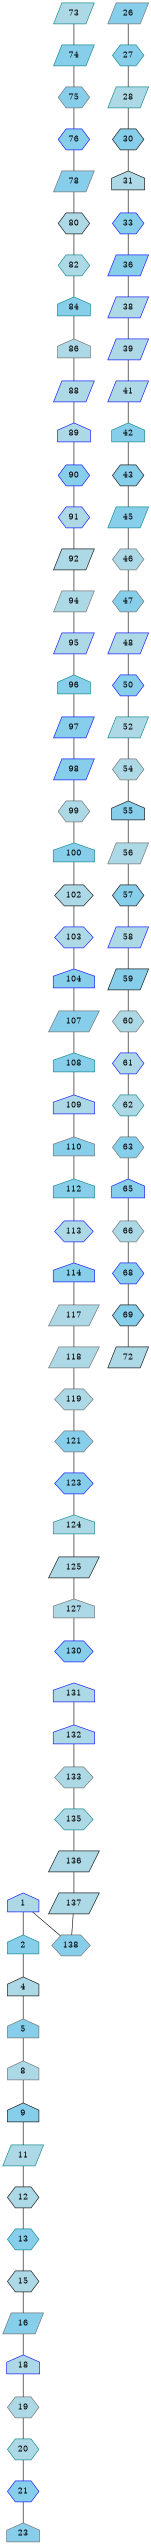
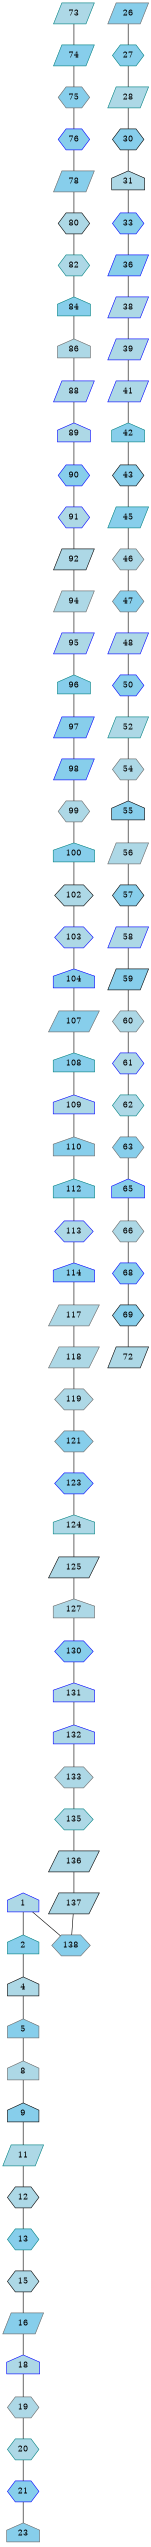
none -> (74, 1672)
